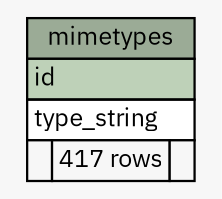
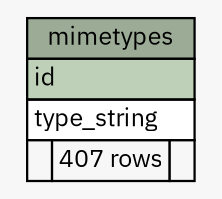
(111, 160) -> (111, 160)
